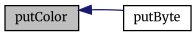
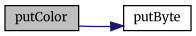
(107, 10) -> (95, 27)
